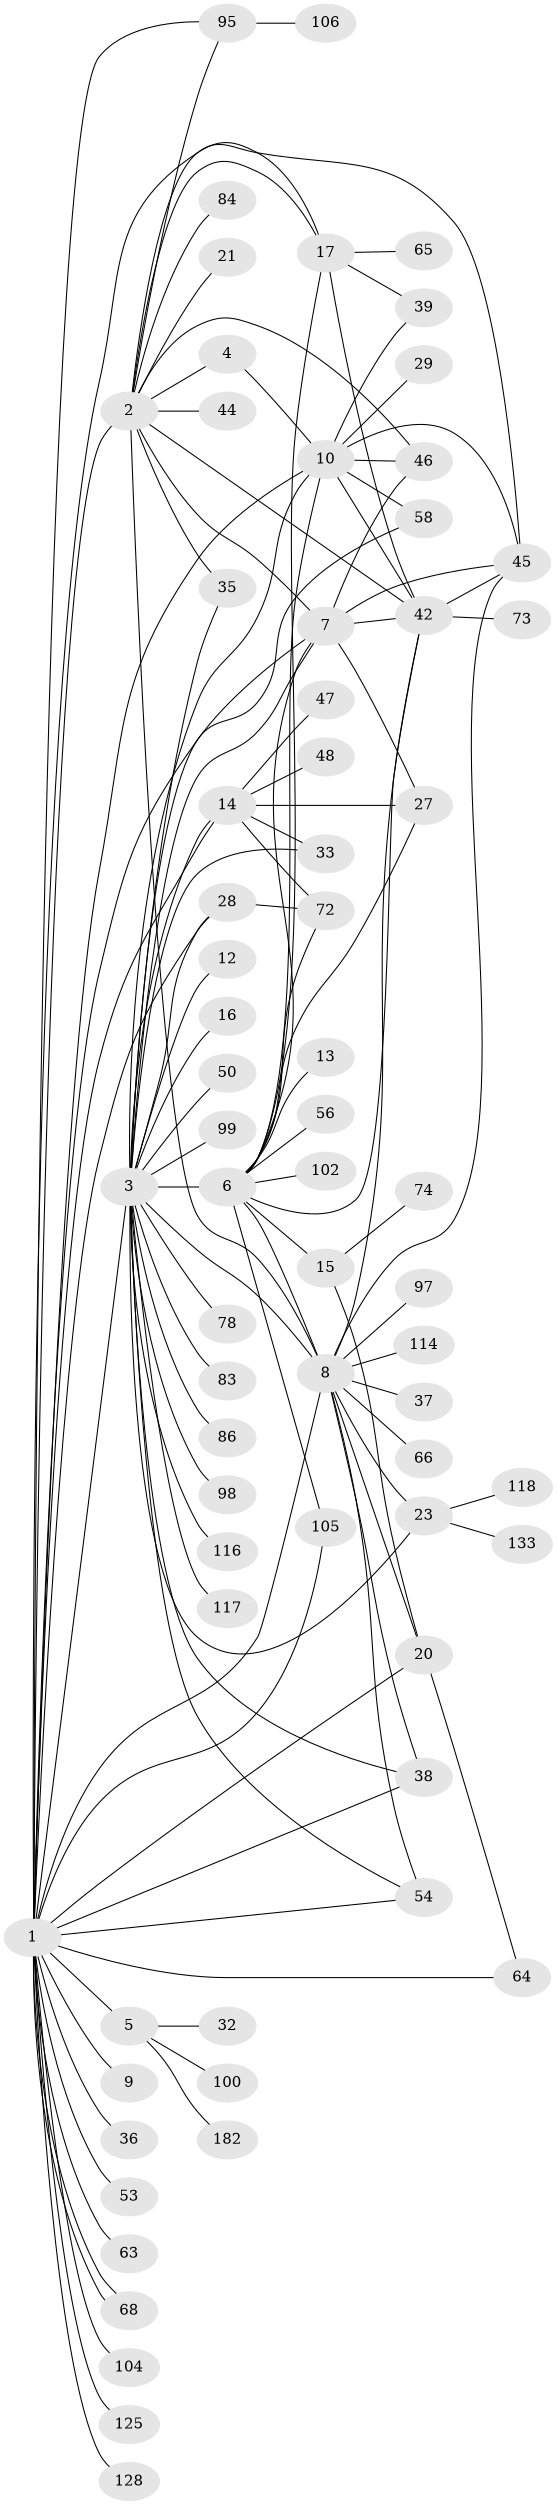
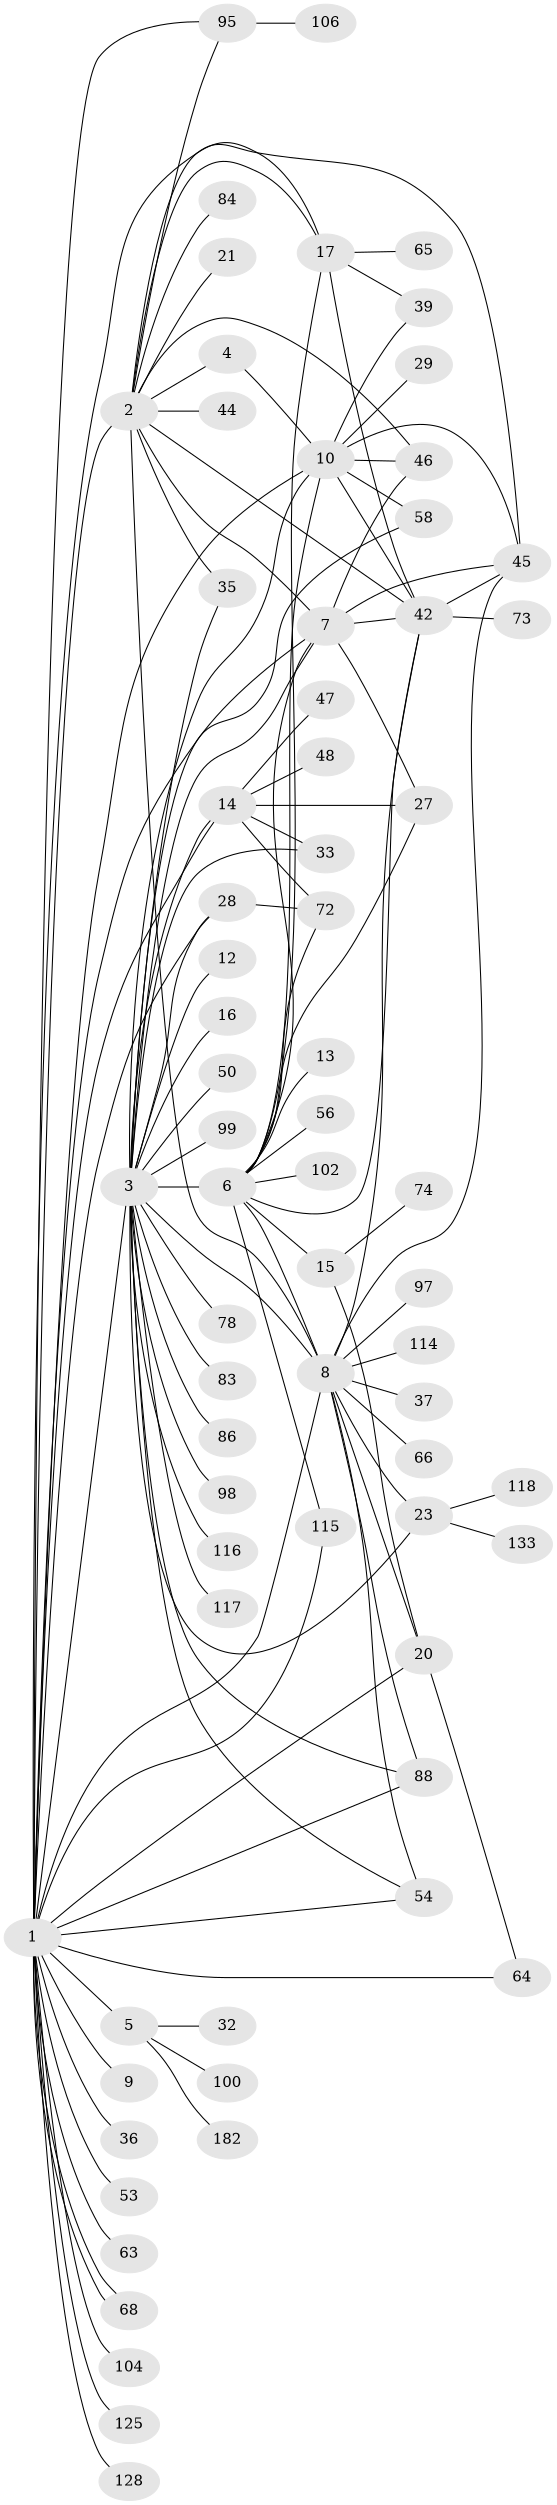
(326, 1527) -> (326, 1527)
(424, 1777) -> (424, 1777)
